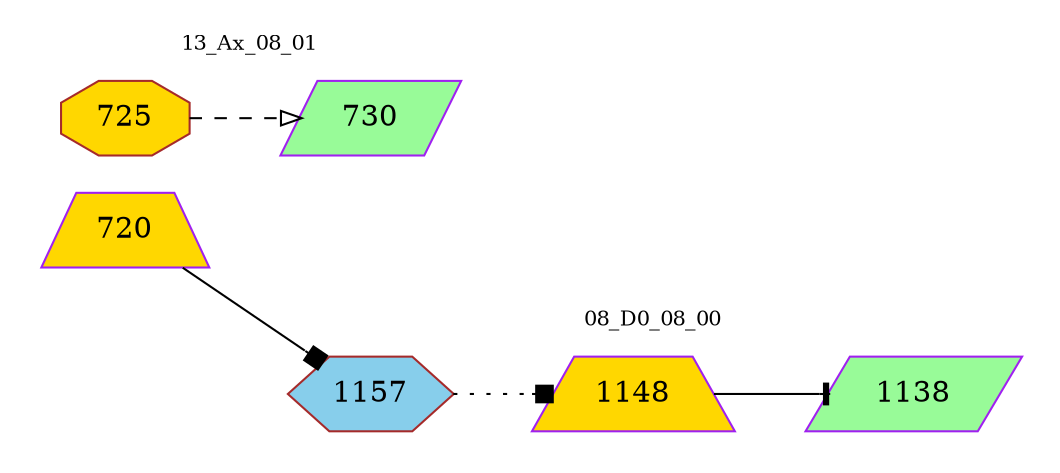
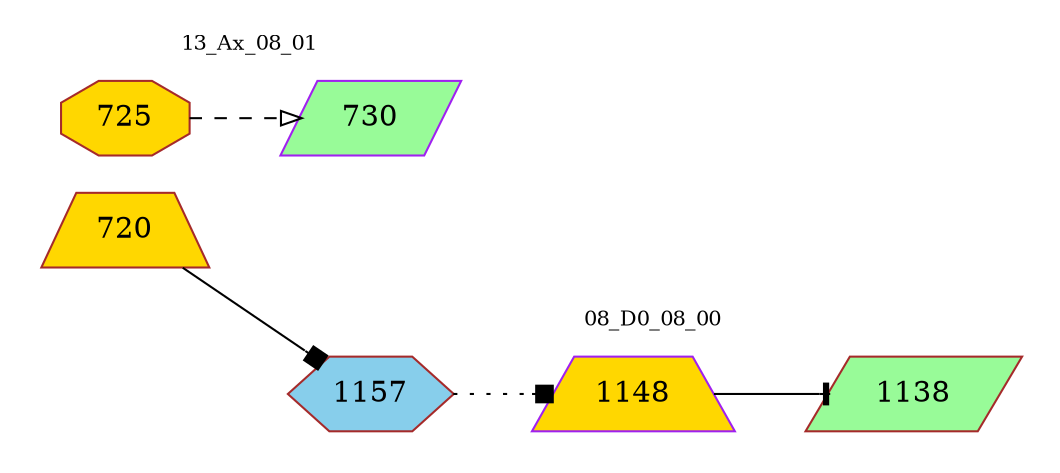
(125, 230) -> (125, 230)
(914, 394) -> (914, 394)
